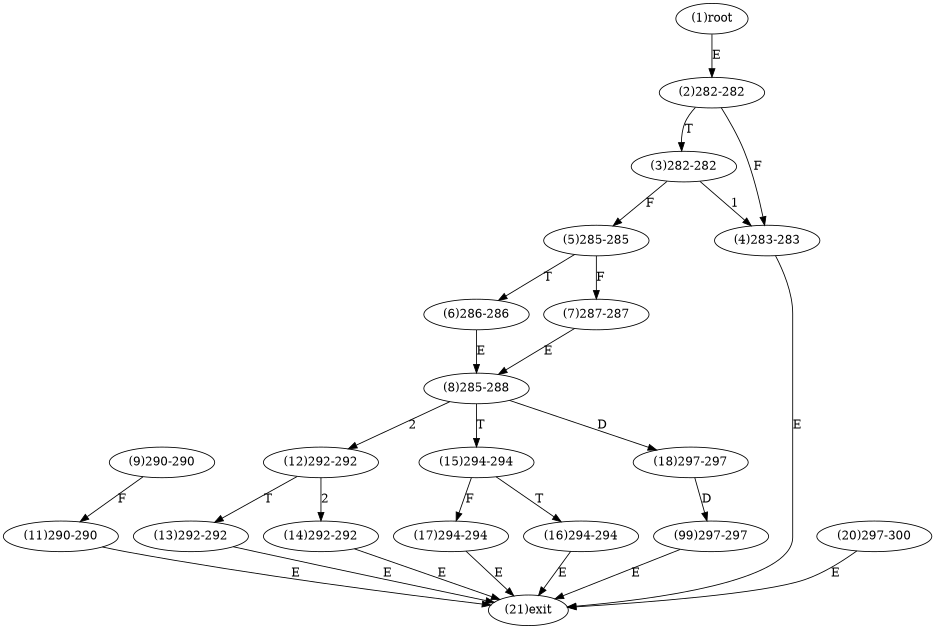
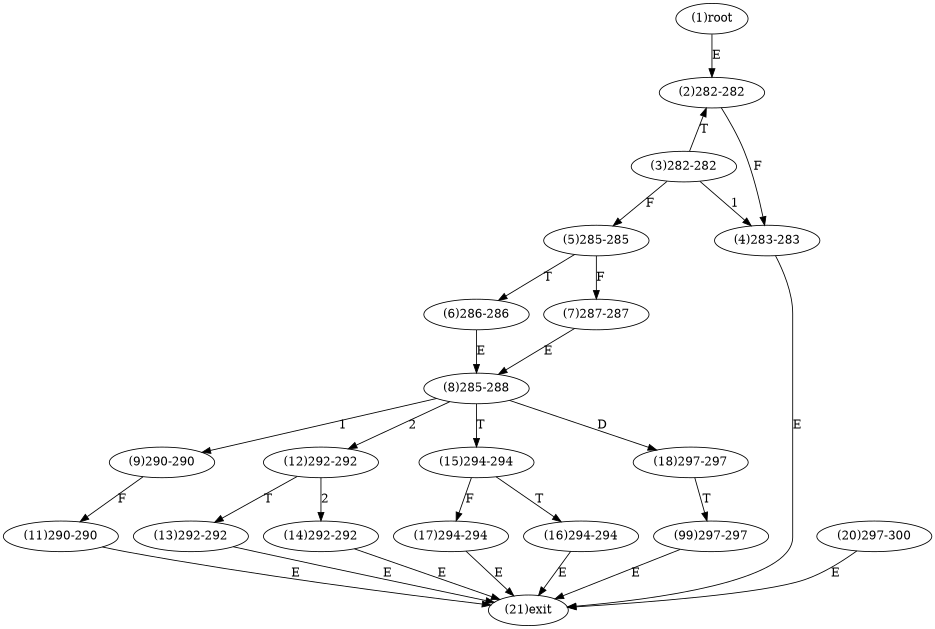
(685, 123) -> (696, 134)
none -> (324, 424)
(707, 499) -> (707, 499)
